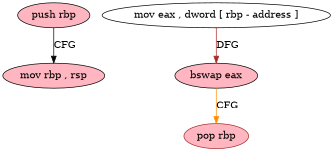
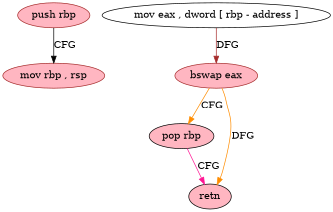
(54, 15) -> (54, 15)
(54, 76) -> (54, 76)
(216, 76) -> (216, 76)
(216, 136) -> (182, 136)
none -> (210, 197)
